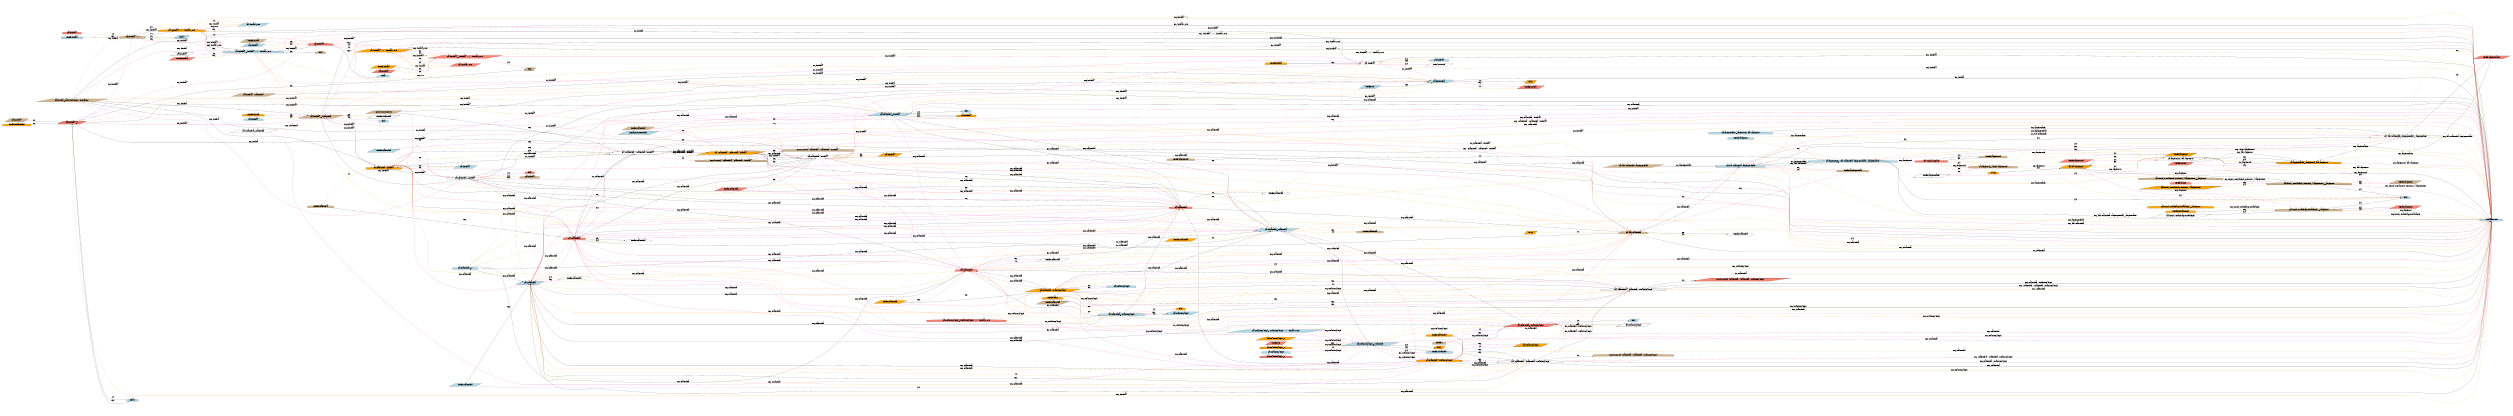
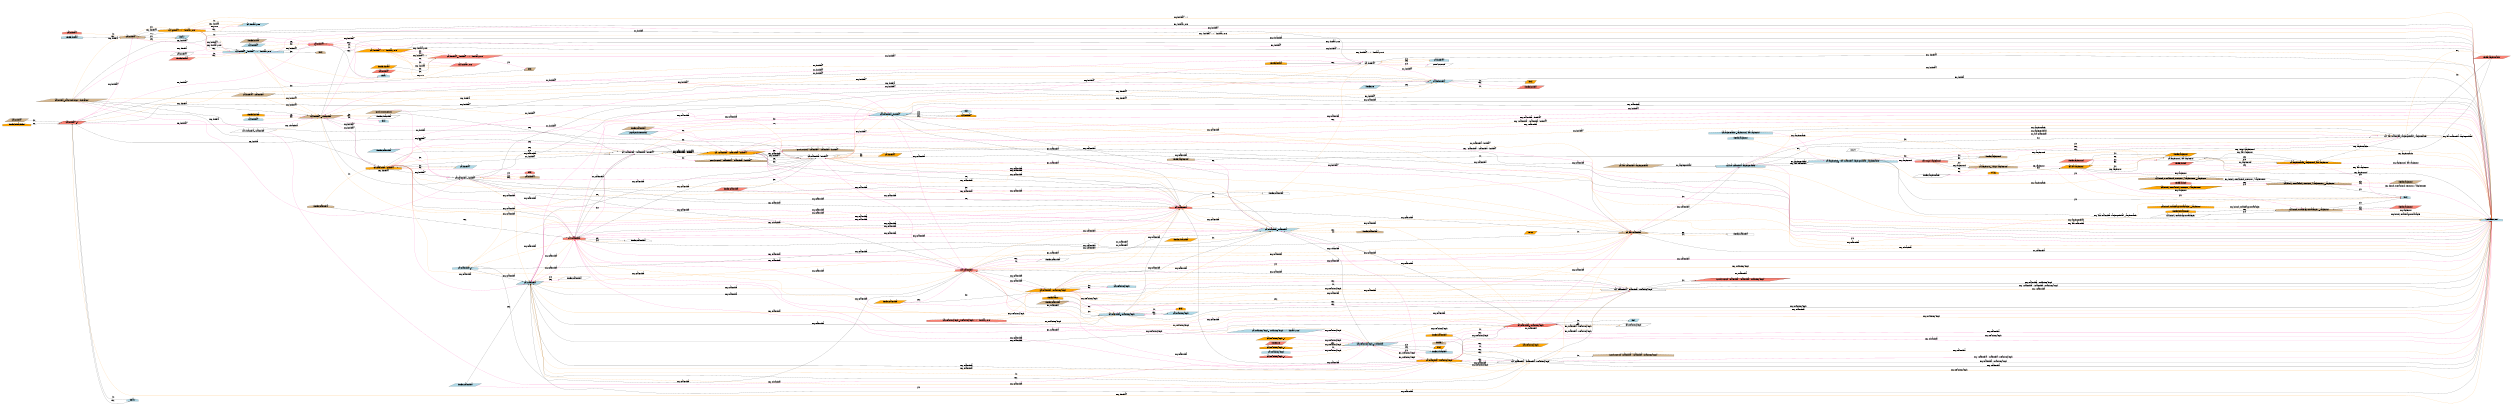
none -> (1853, 150)
(1932, 161) -> (1932, 161)
(1853, 171) -> none
